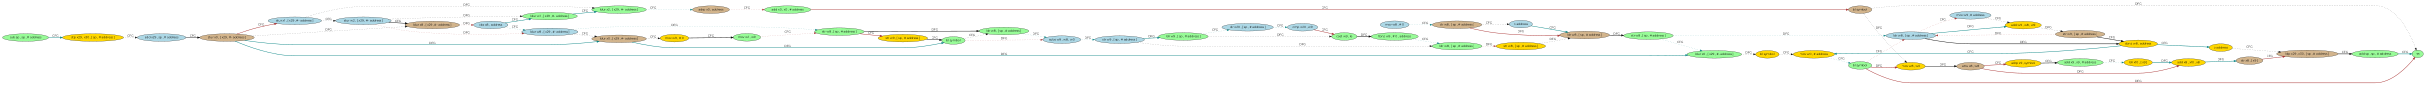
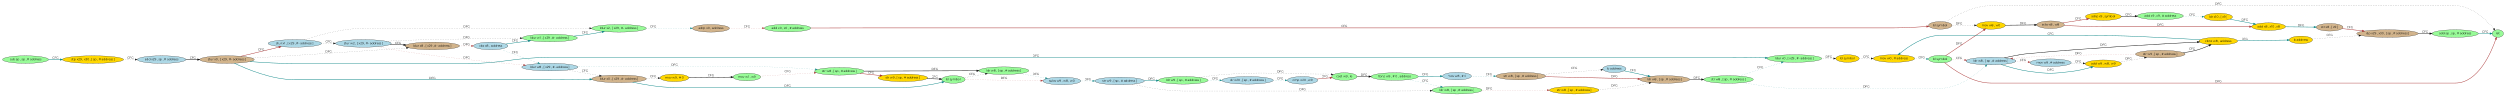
none -> (1429, 76)
